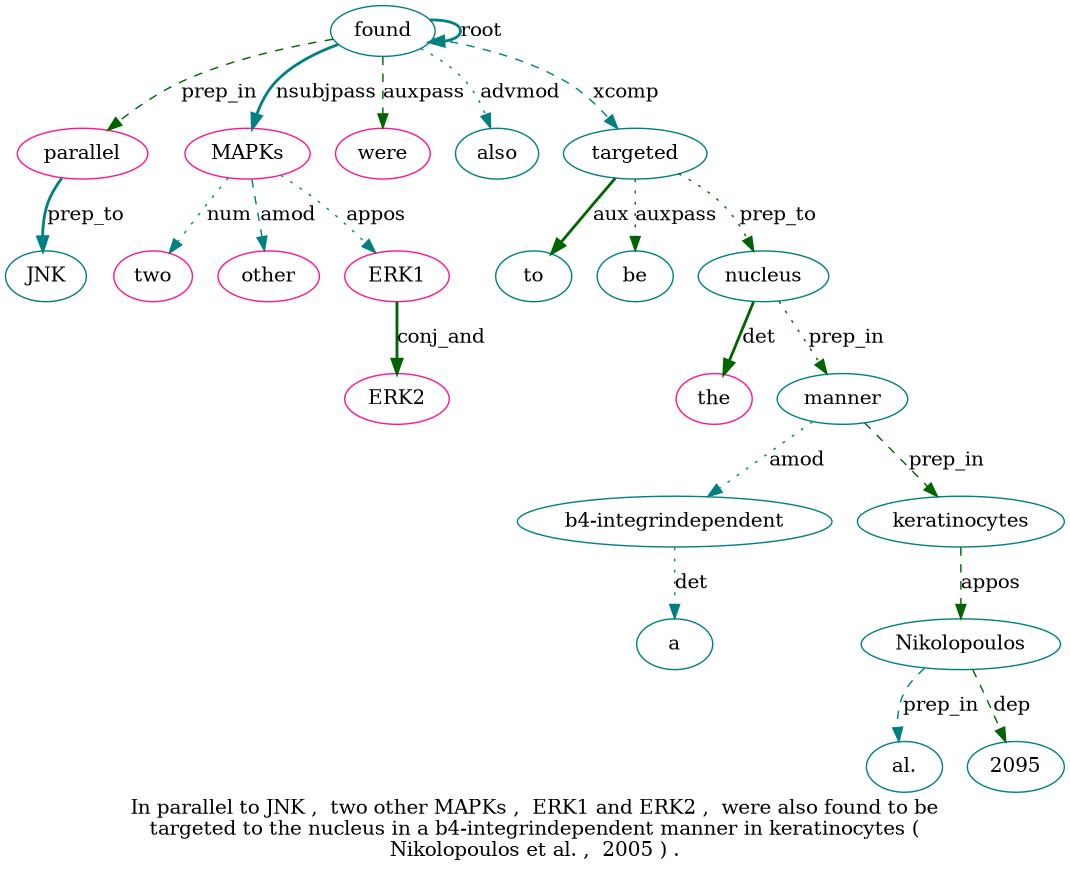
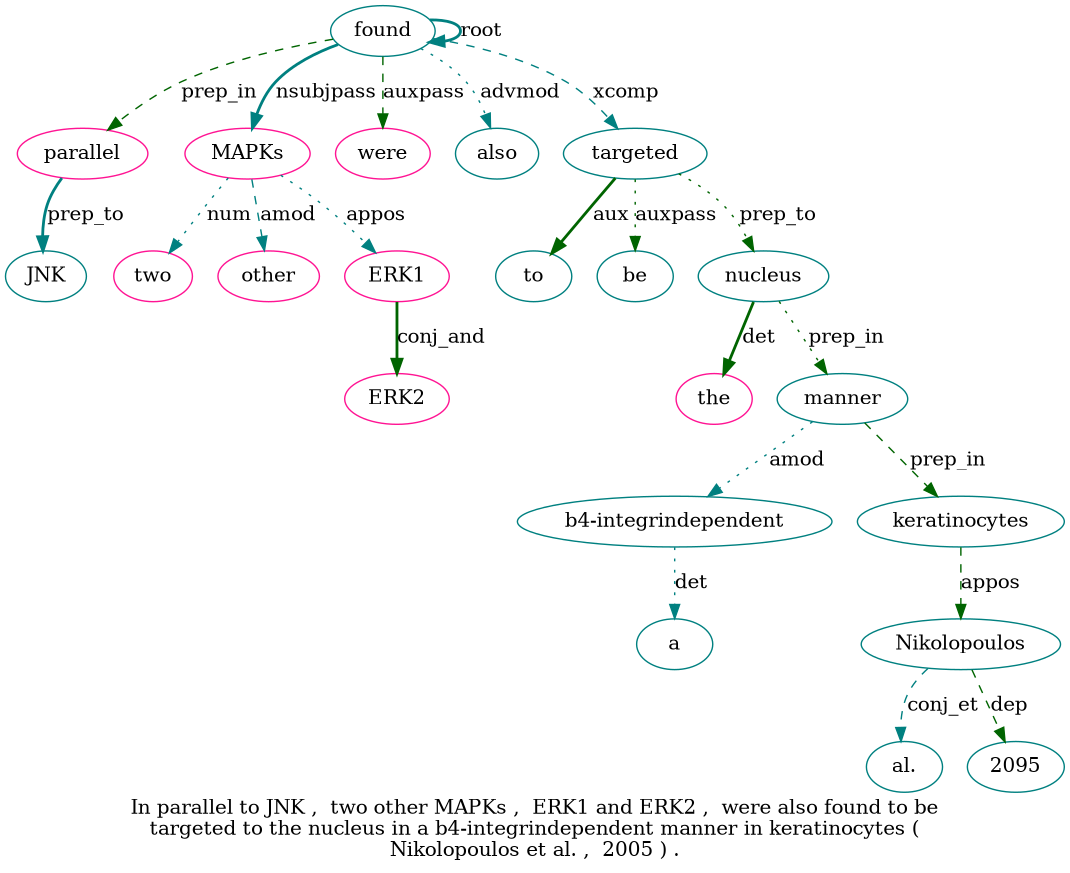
(941, 706) -> (943, 706)
